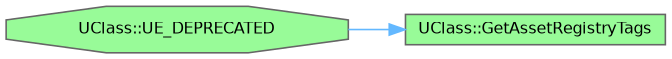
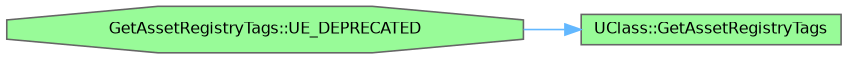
(177, 30) -> (265, 30)
